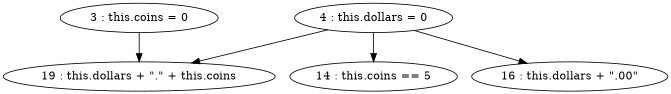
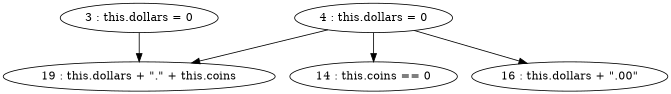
(139, 18) -> (139, 18)
(374, 77) -> (374, 77)
